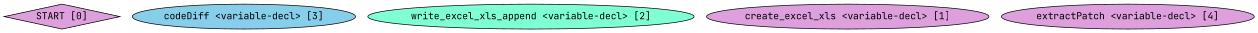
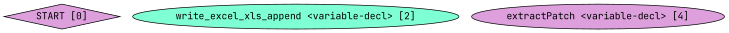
(244, 17) -> none
(848, 17) -> none
